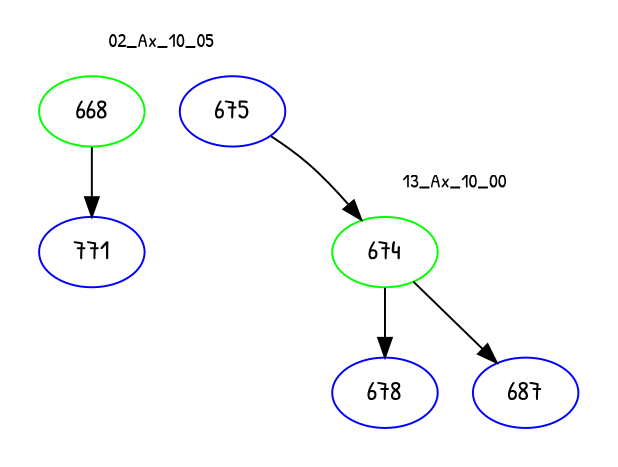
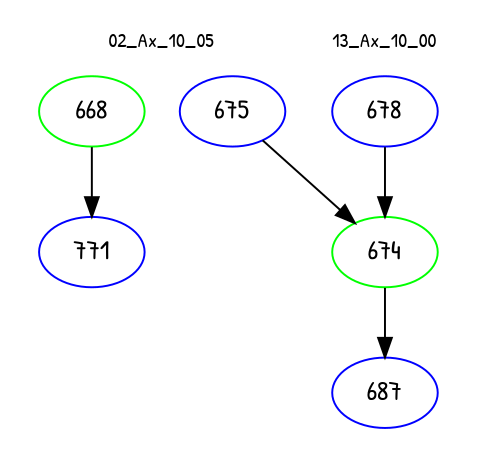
(385, 313) -> (385, 172)
